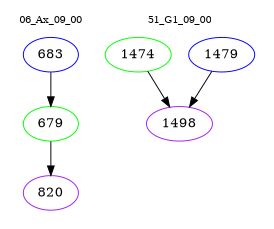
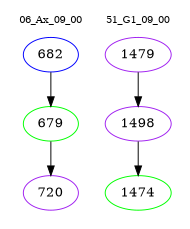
(51, 55) -> (51, 55)
(222, 55) -> (138, 55)
(156, 85) -> (138, 154)
(51, 193) -> (51, 193)
